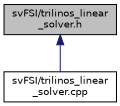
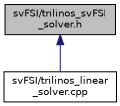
(60, 20) -> (60, 20)
